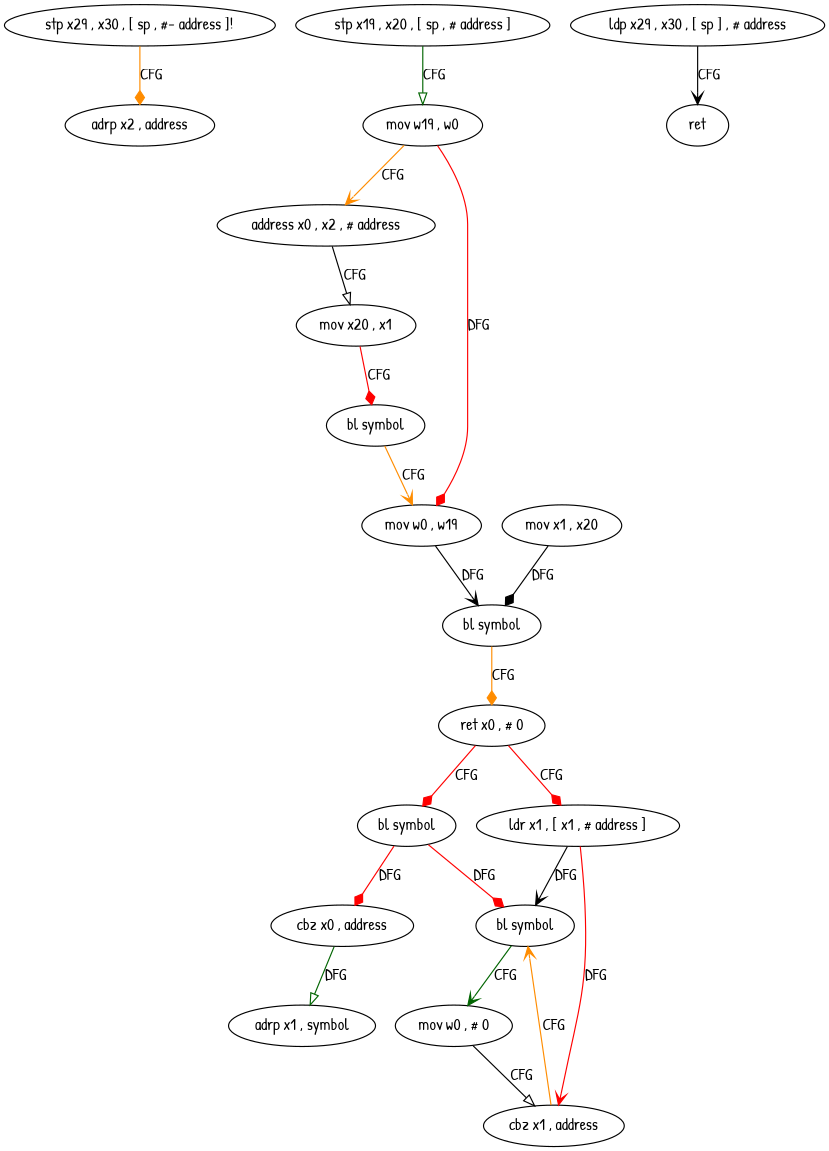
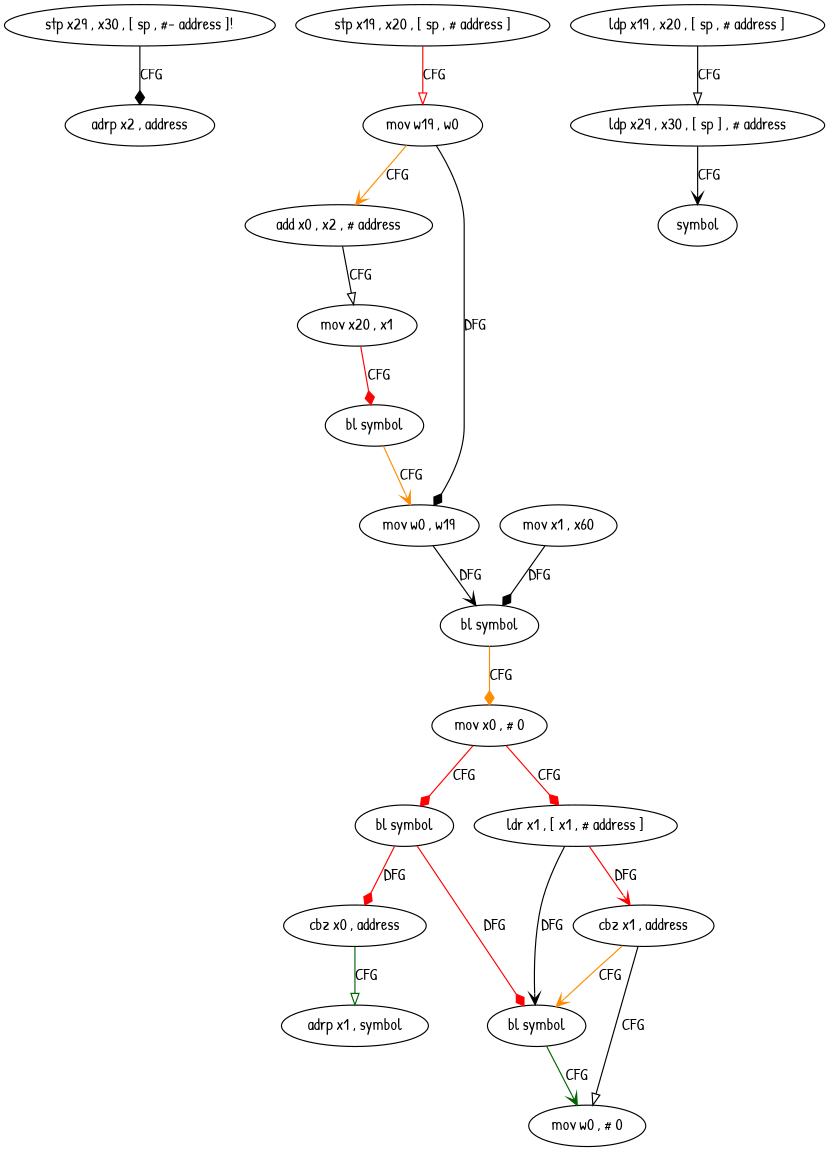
none -> (698, 25)
(140, 68) -> (140, 68)
(423, 70) -> (423, 70)
(698, 125) -> (698, 225)
(326, 225) -> (339, 225)
(468, 319) -> (464, 319)
(562, 526) -> (558, 526)
(492, 726) -> (489, 726)
(336, 976) -> (366, 976)
(500, 1072) -> (617, 1020)
